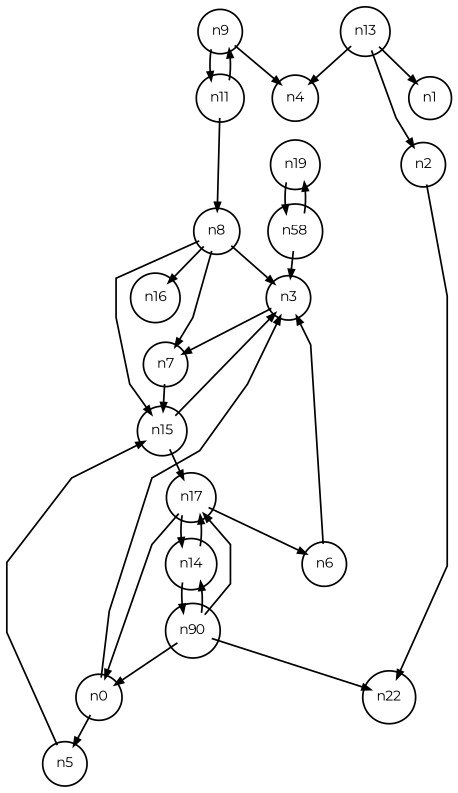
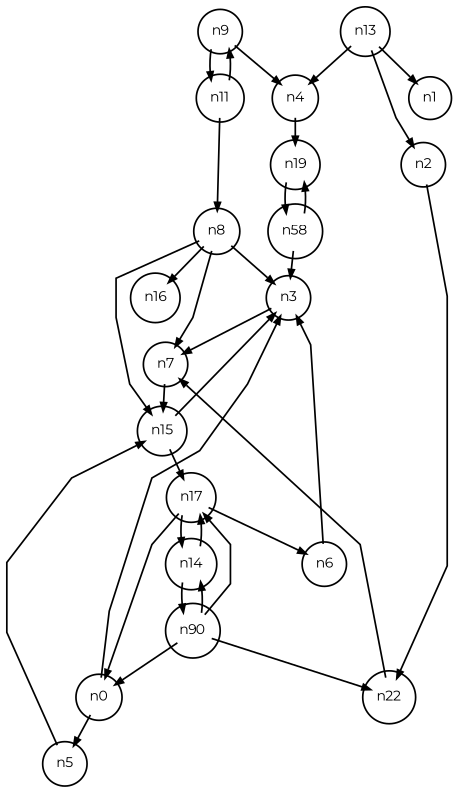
none -> (295, 127)
none -> (337, 523)
